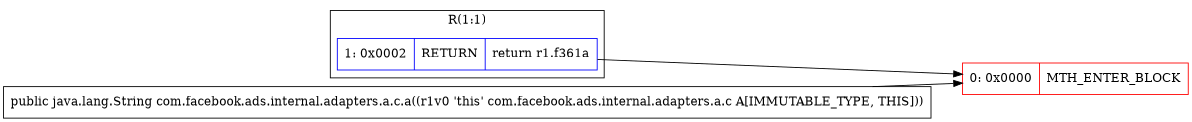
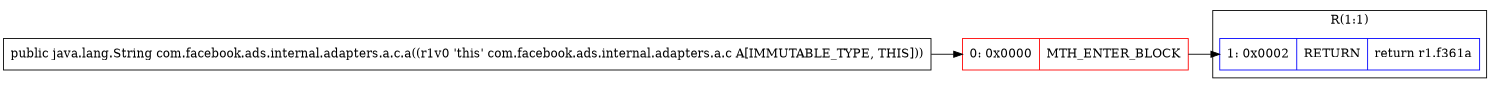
(776, 67) -> (1200, 54)
